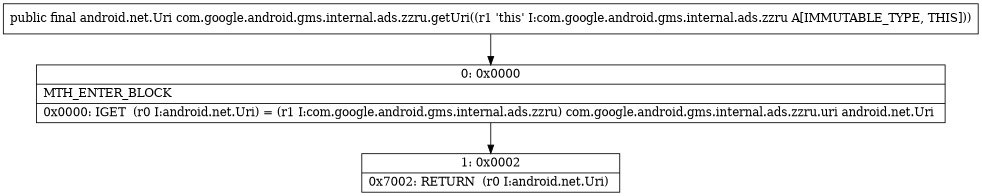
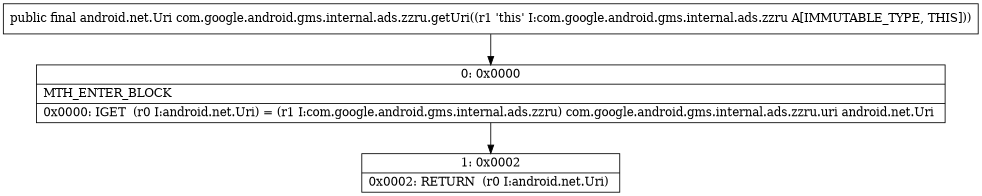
(491, 182) -> (491, 182)
